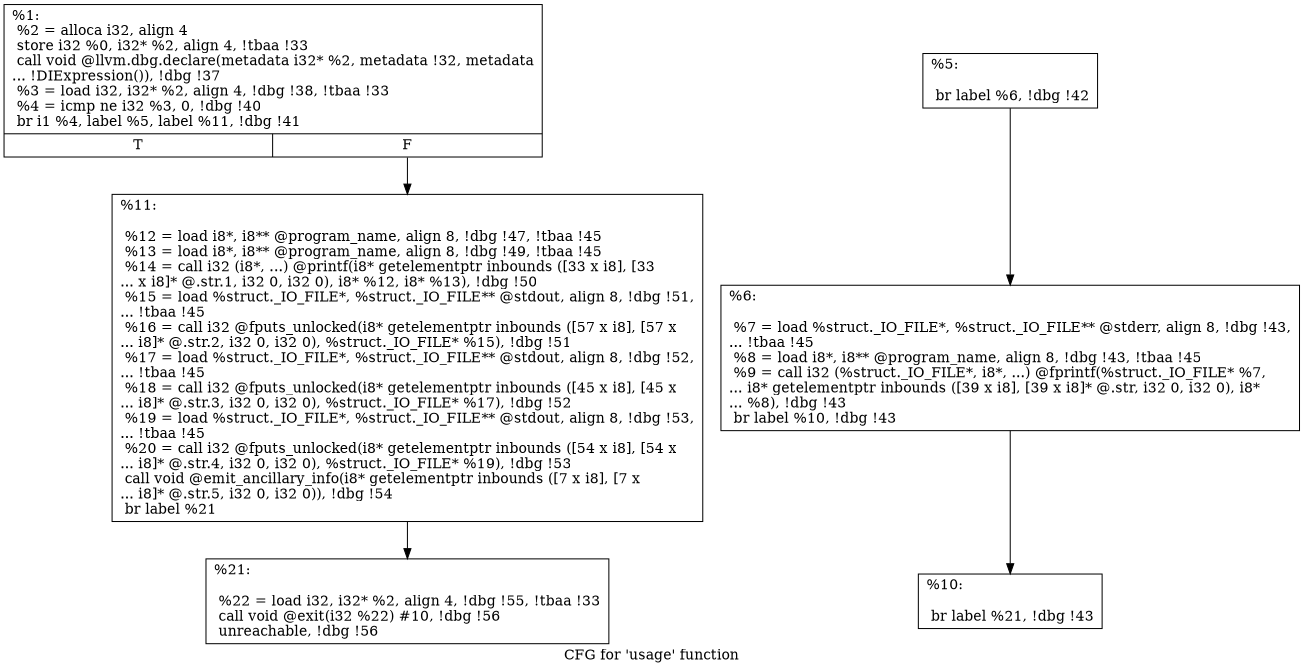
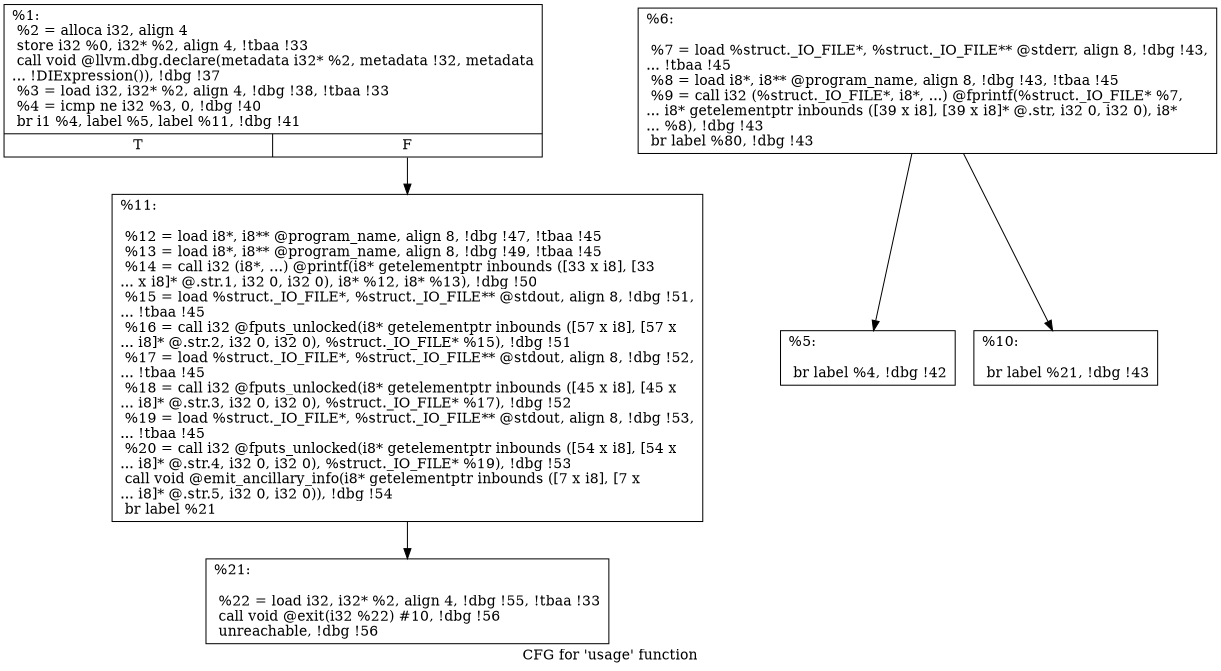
(1010, 96) -> (868, 373)
(1010, 191) -> (894, 237)
(813, 419) -> (730, 141)
